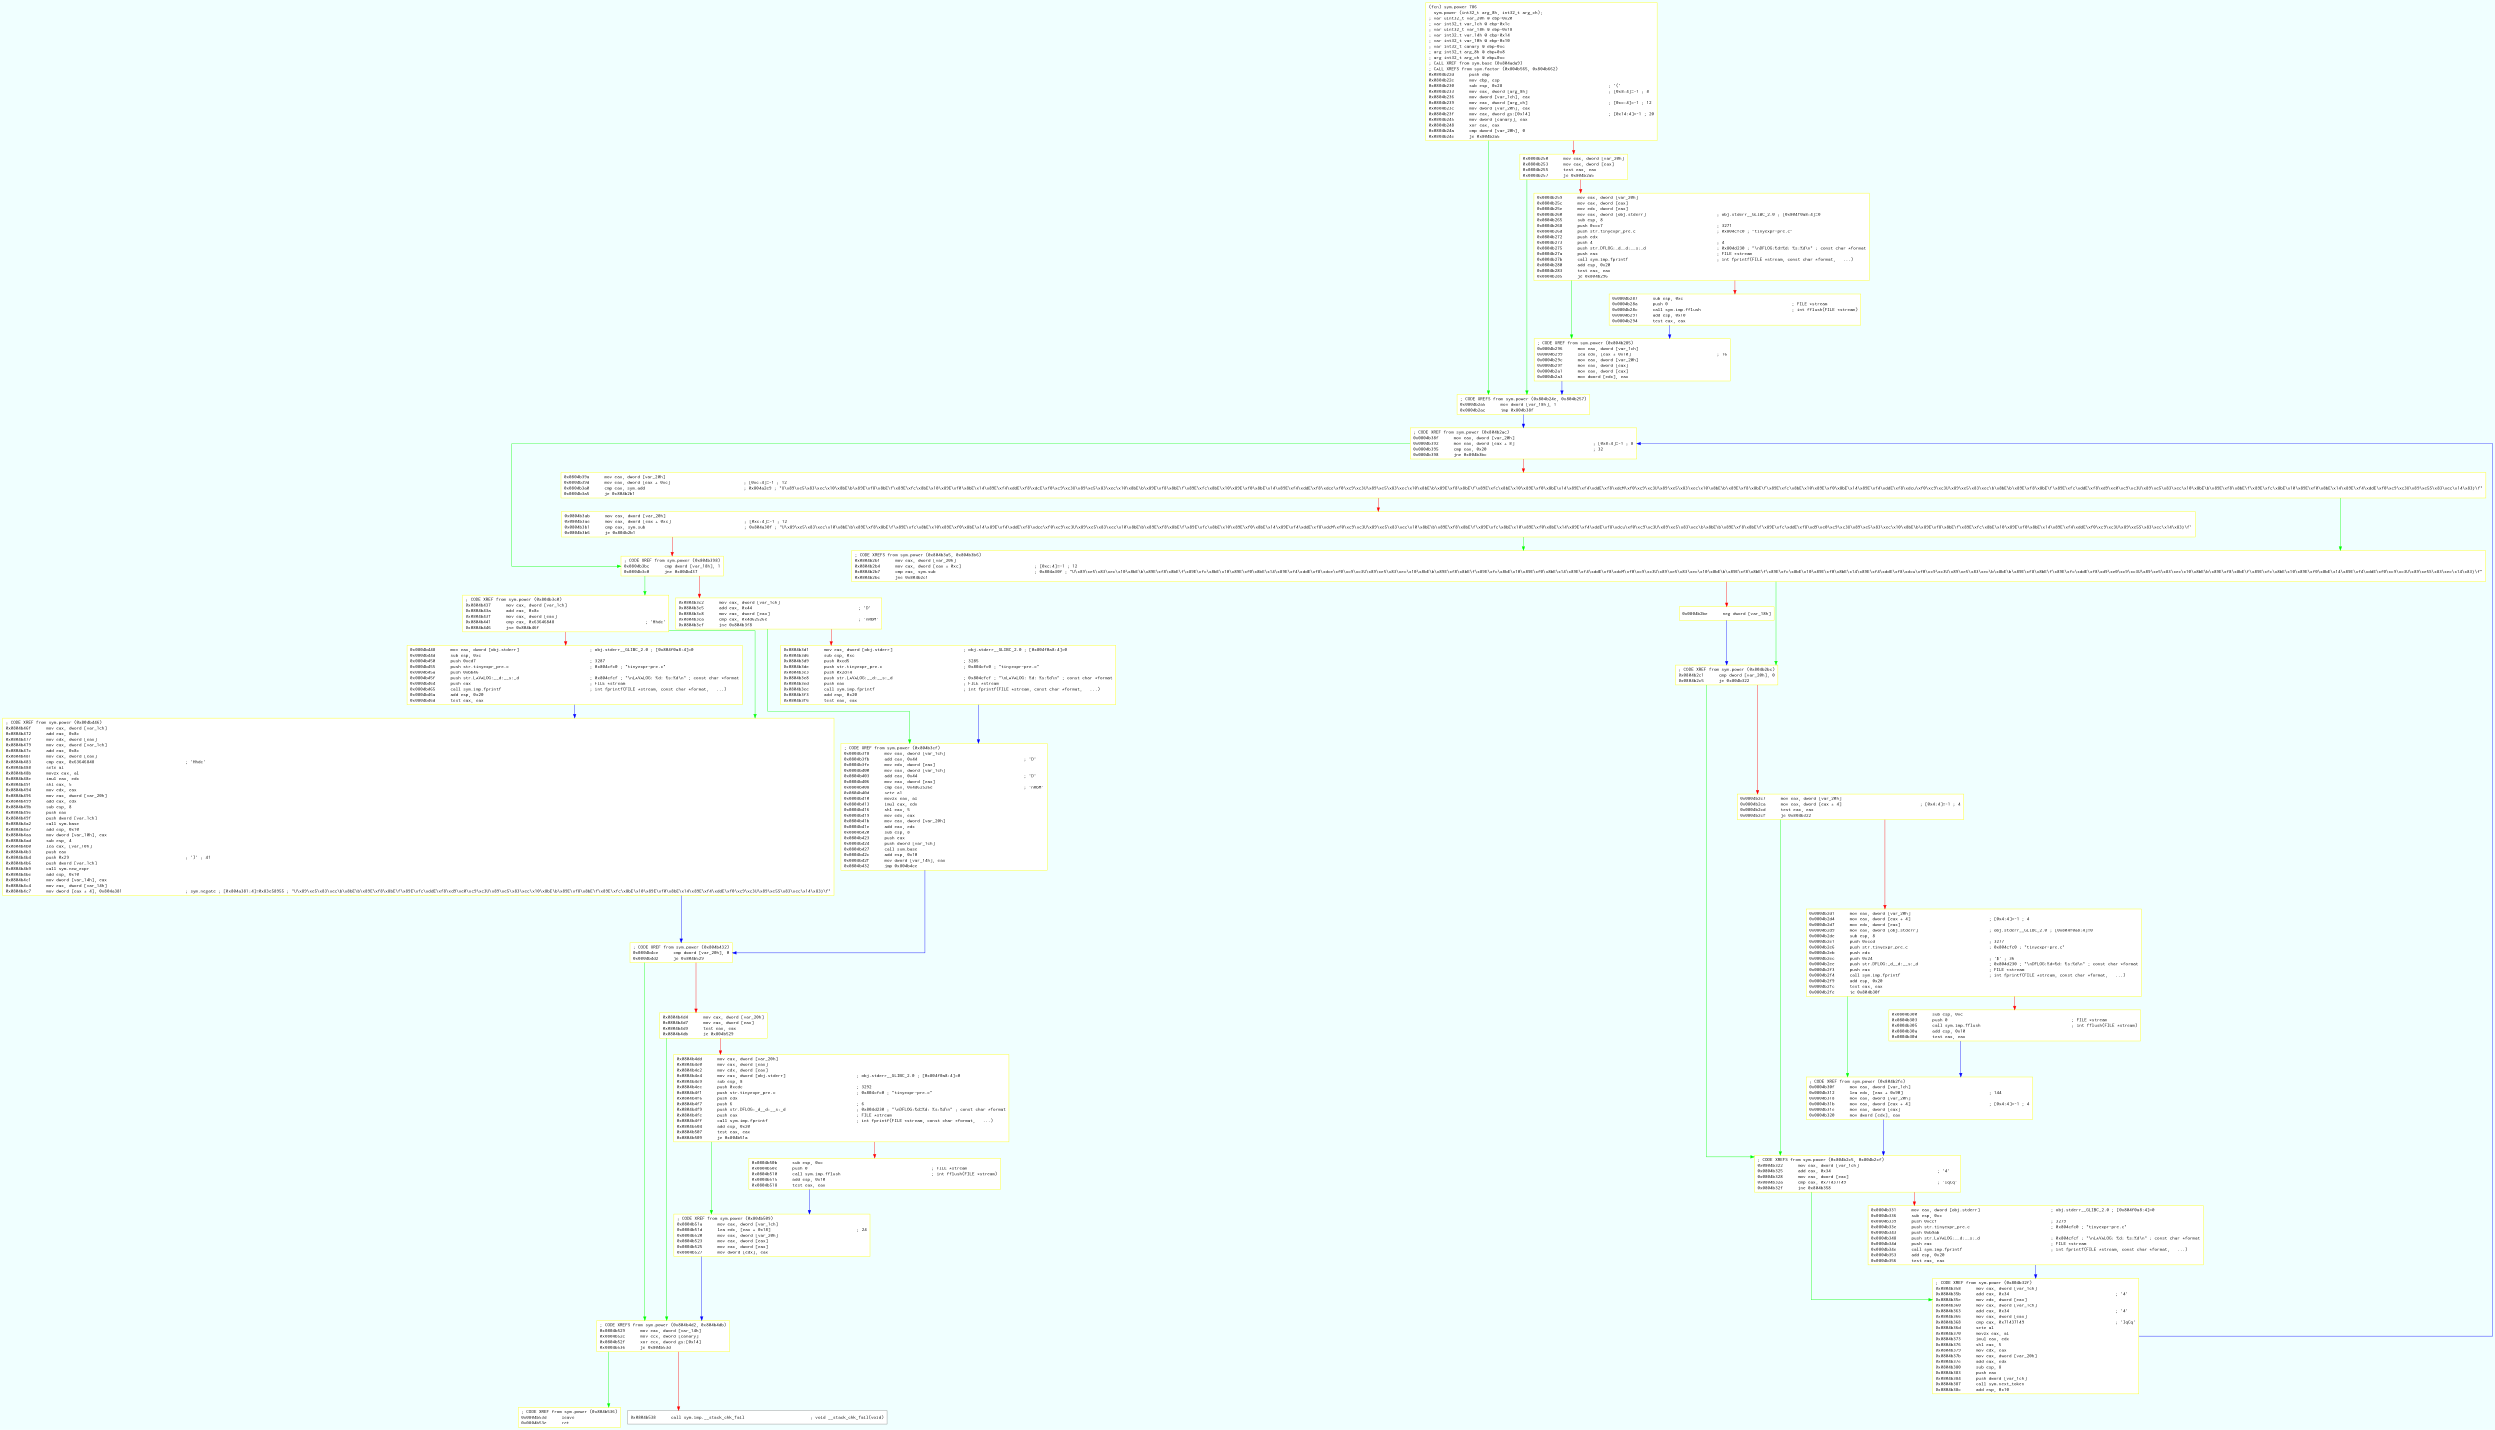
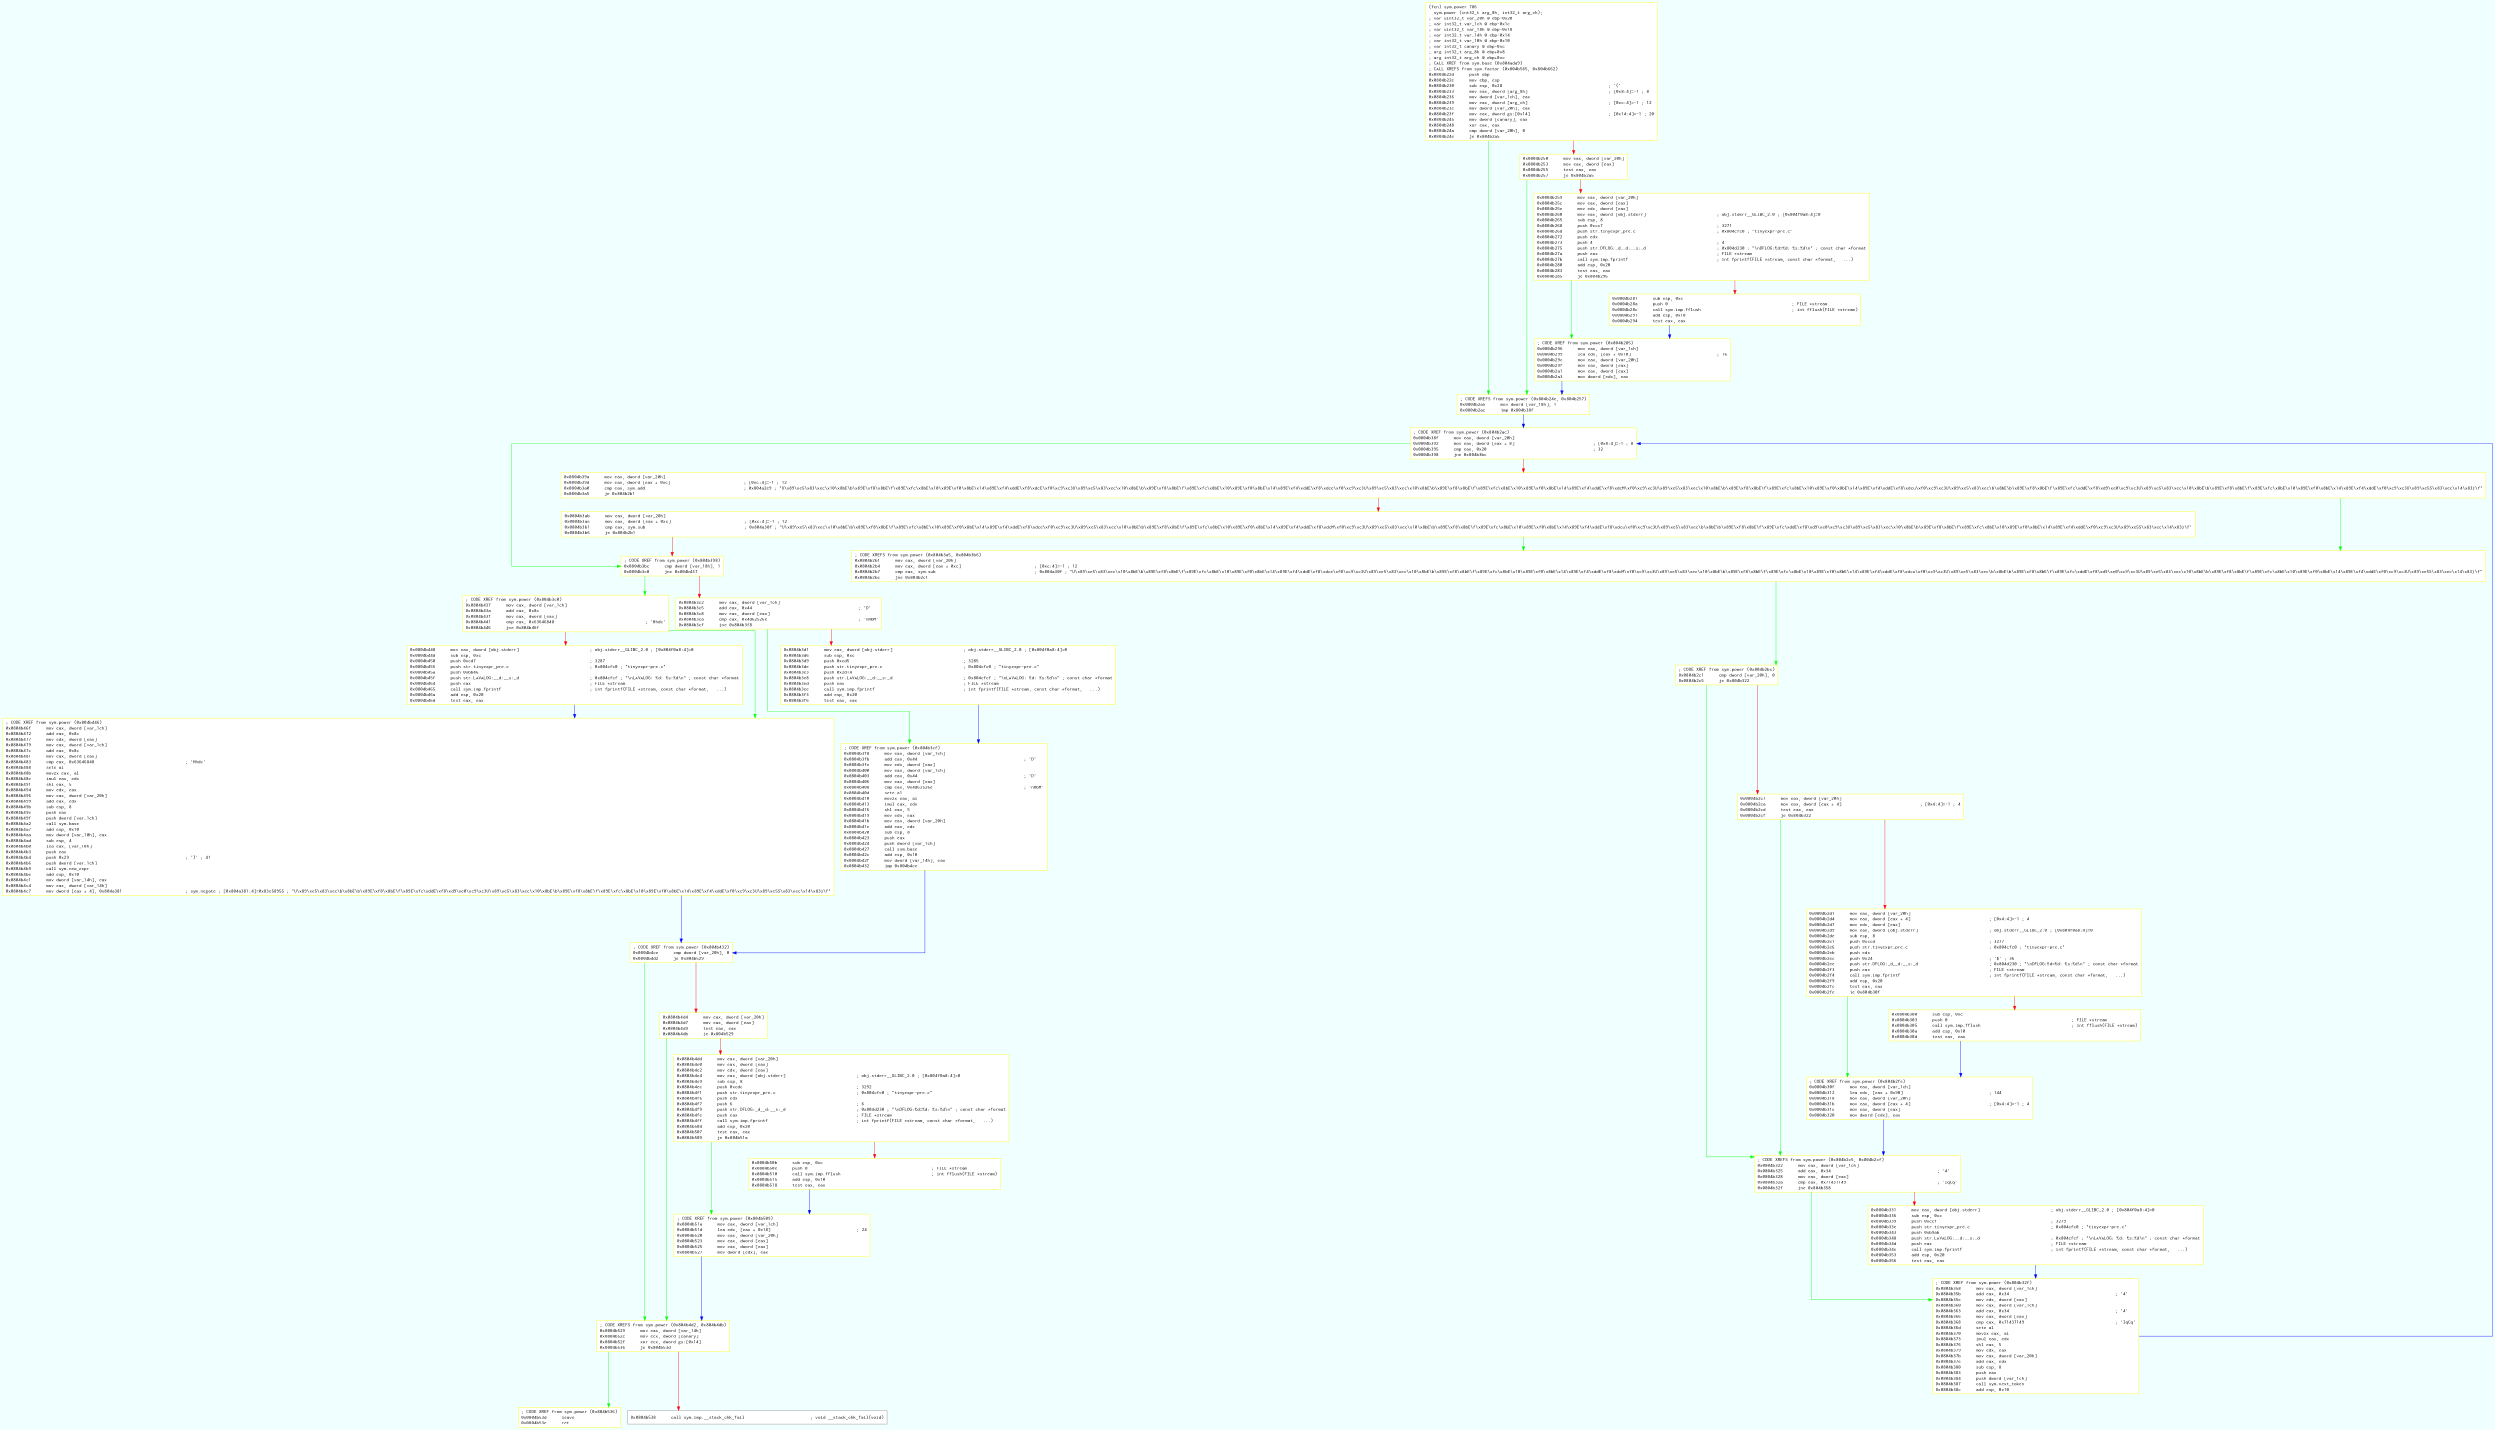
(1727, 614) -> none
